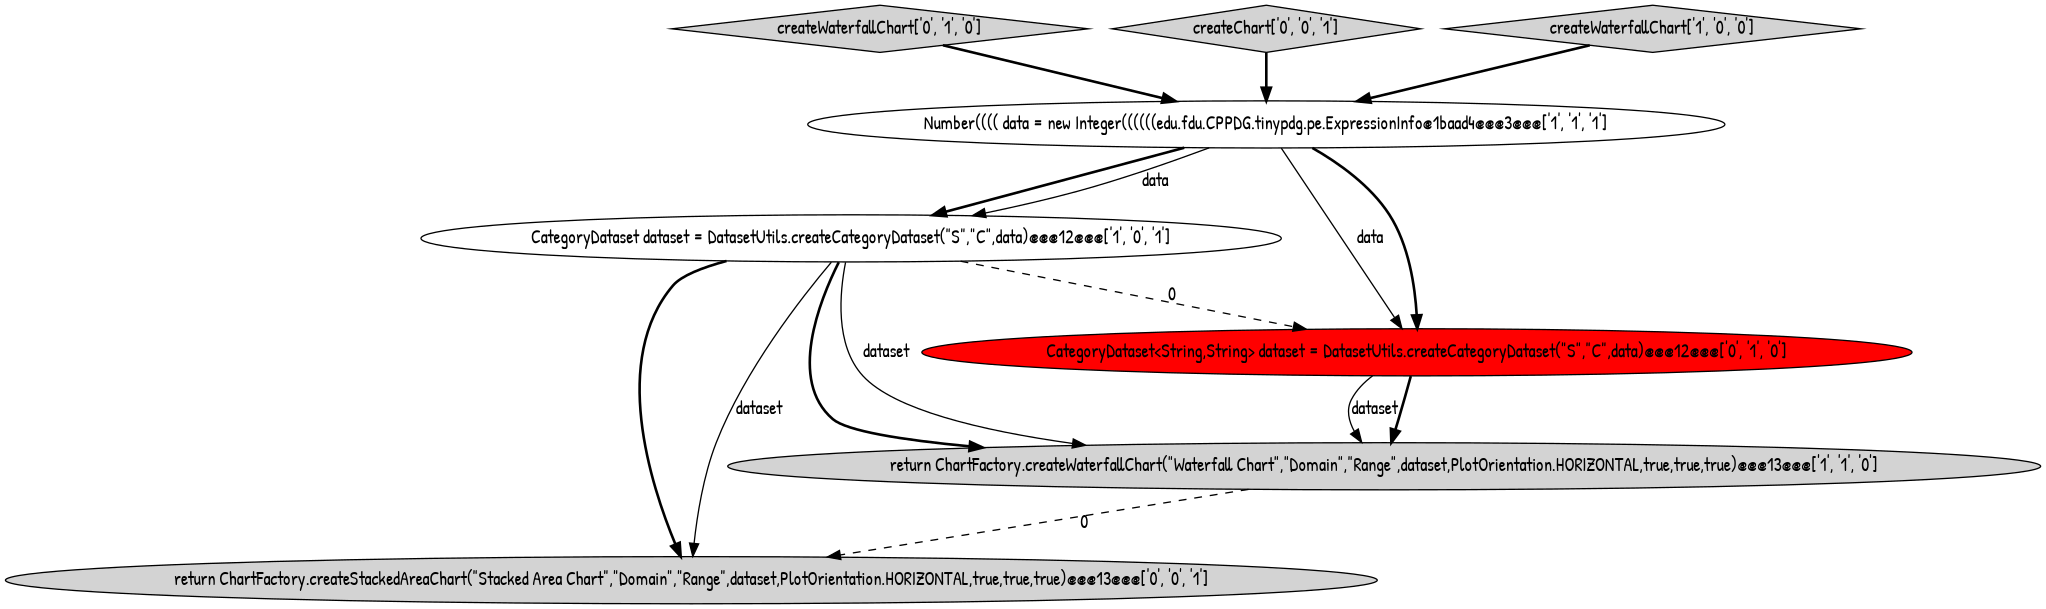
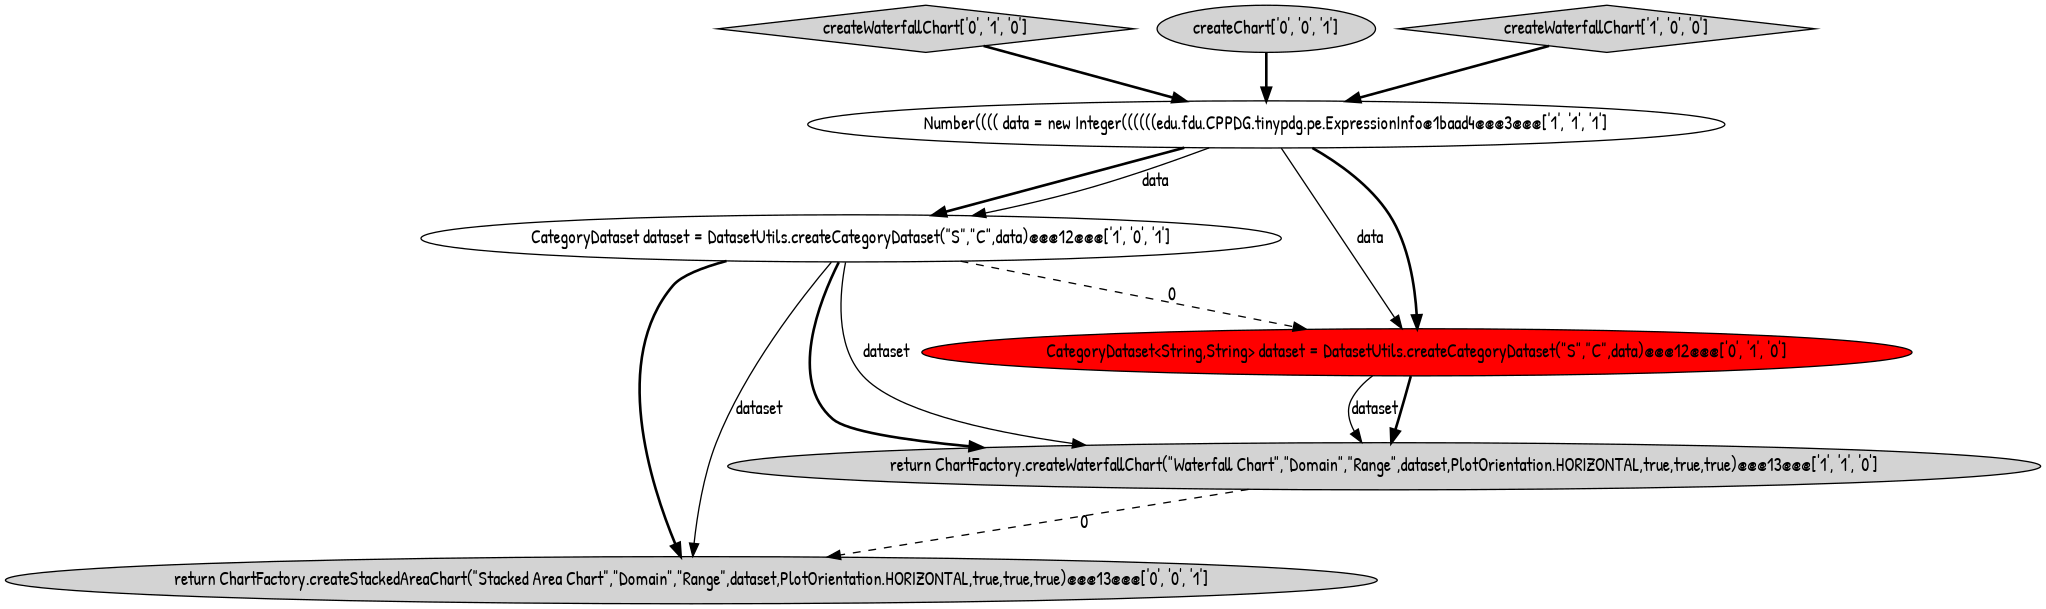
(1266, 29) -> (1266, 29)
